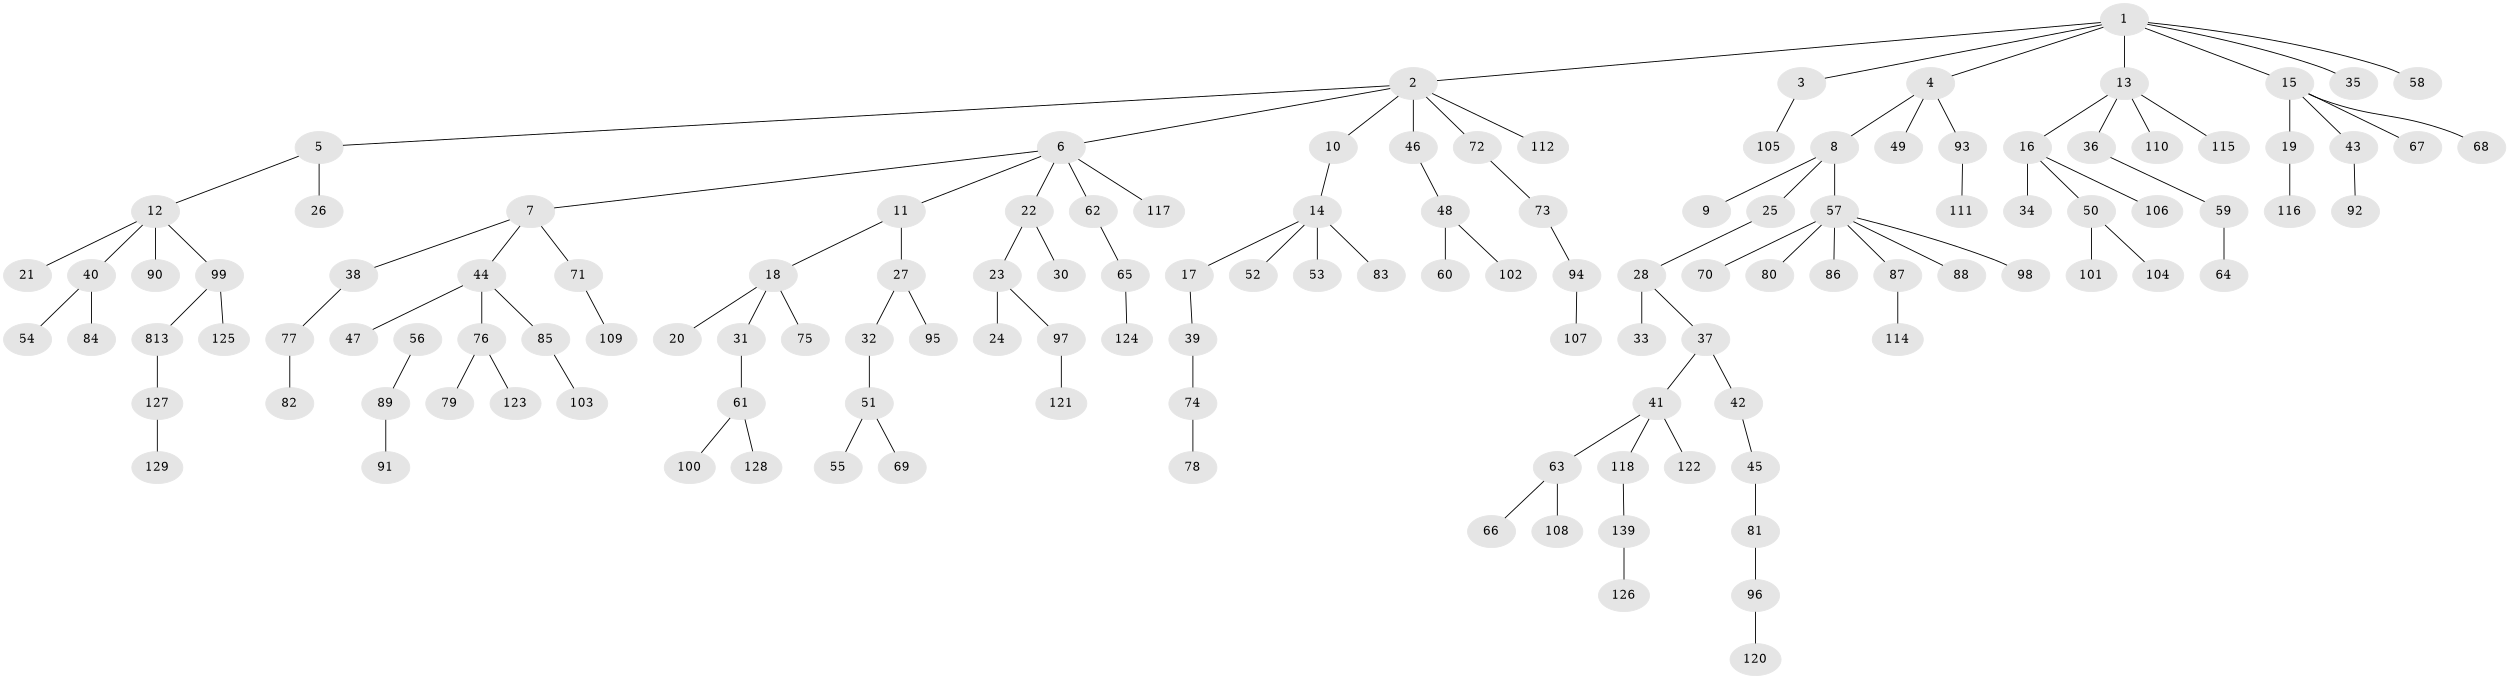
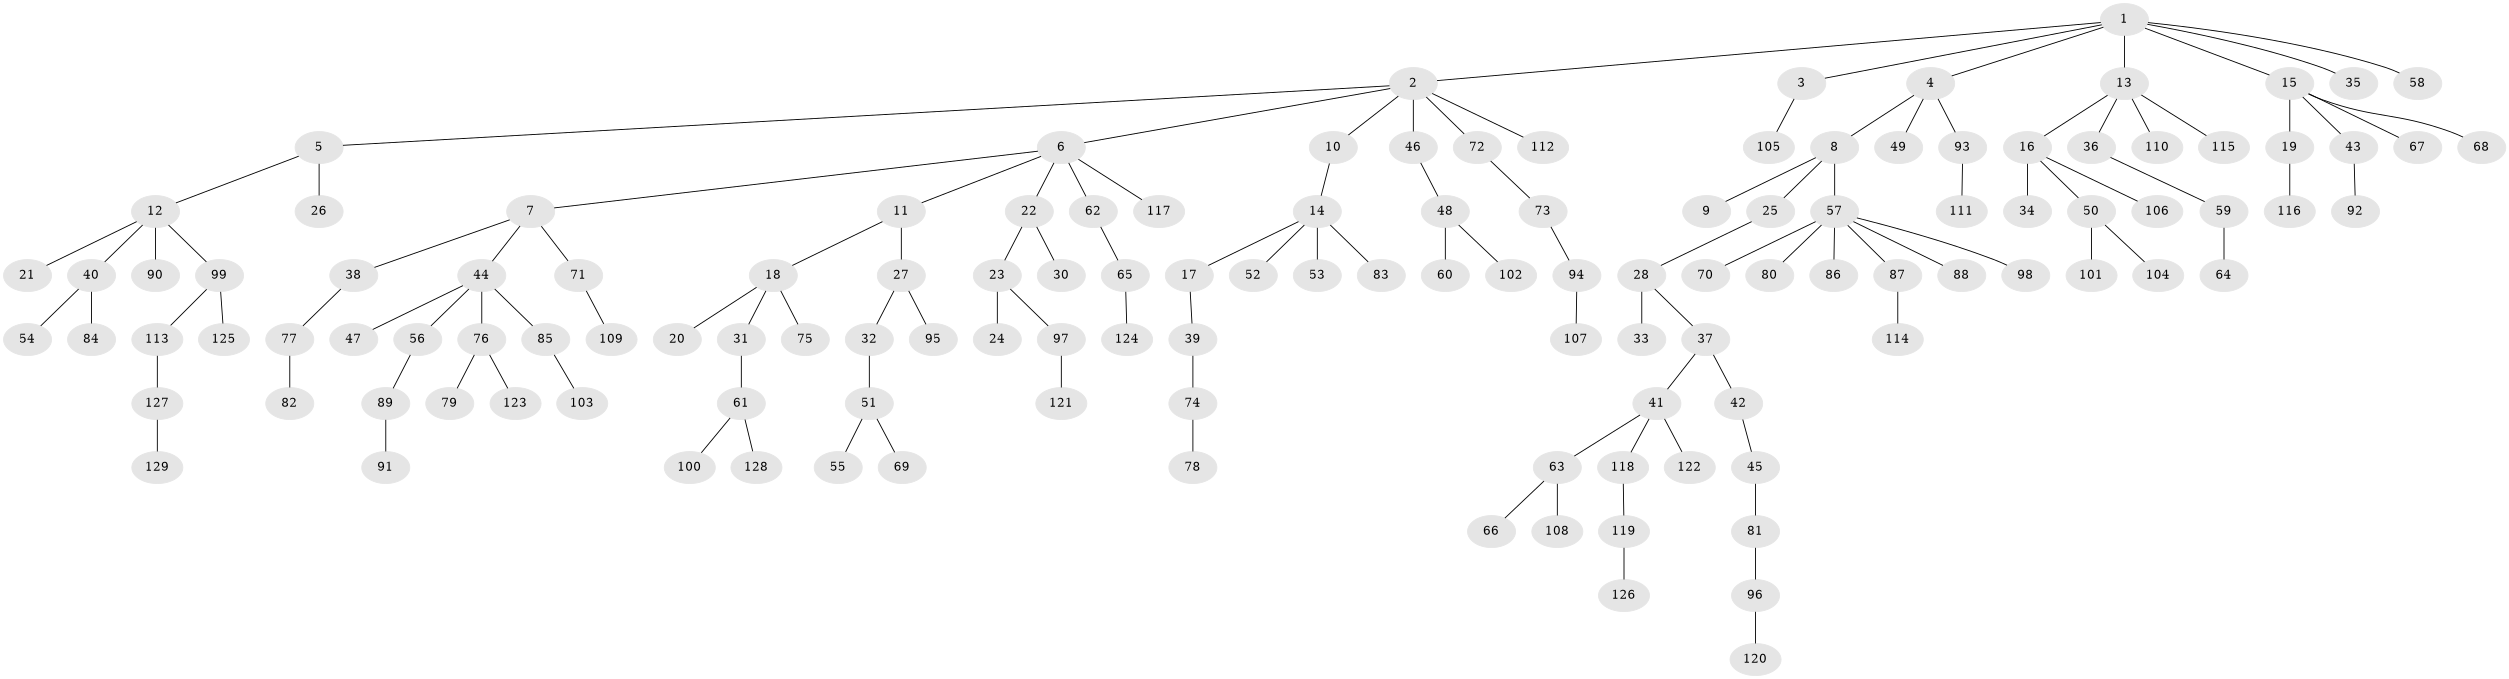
none -> (450, 307)
(157, 340) -> (157, 340)
(1624, 532) -> (1624, 532)
